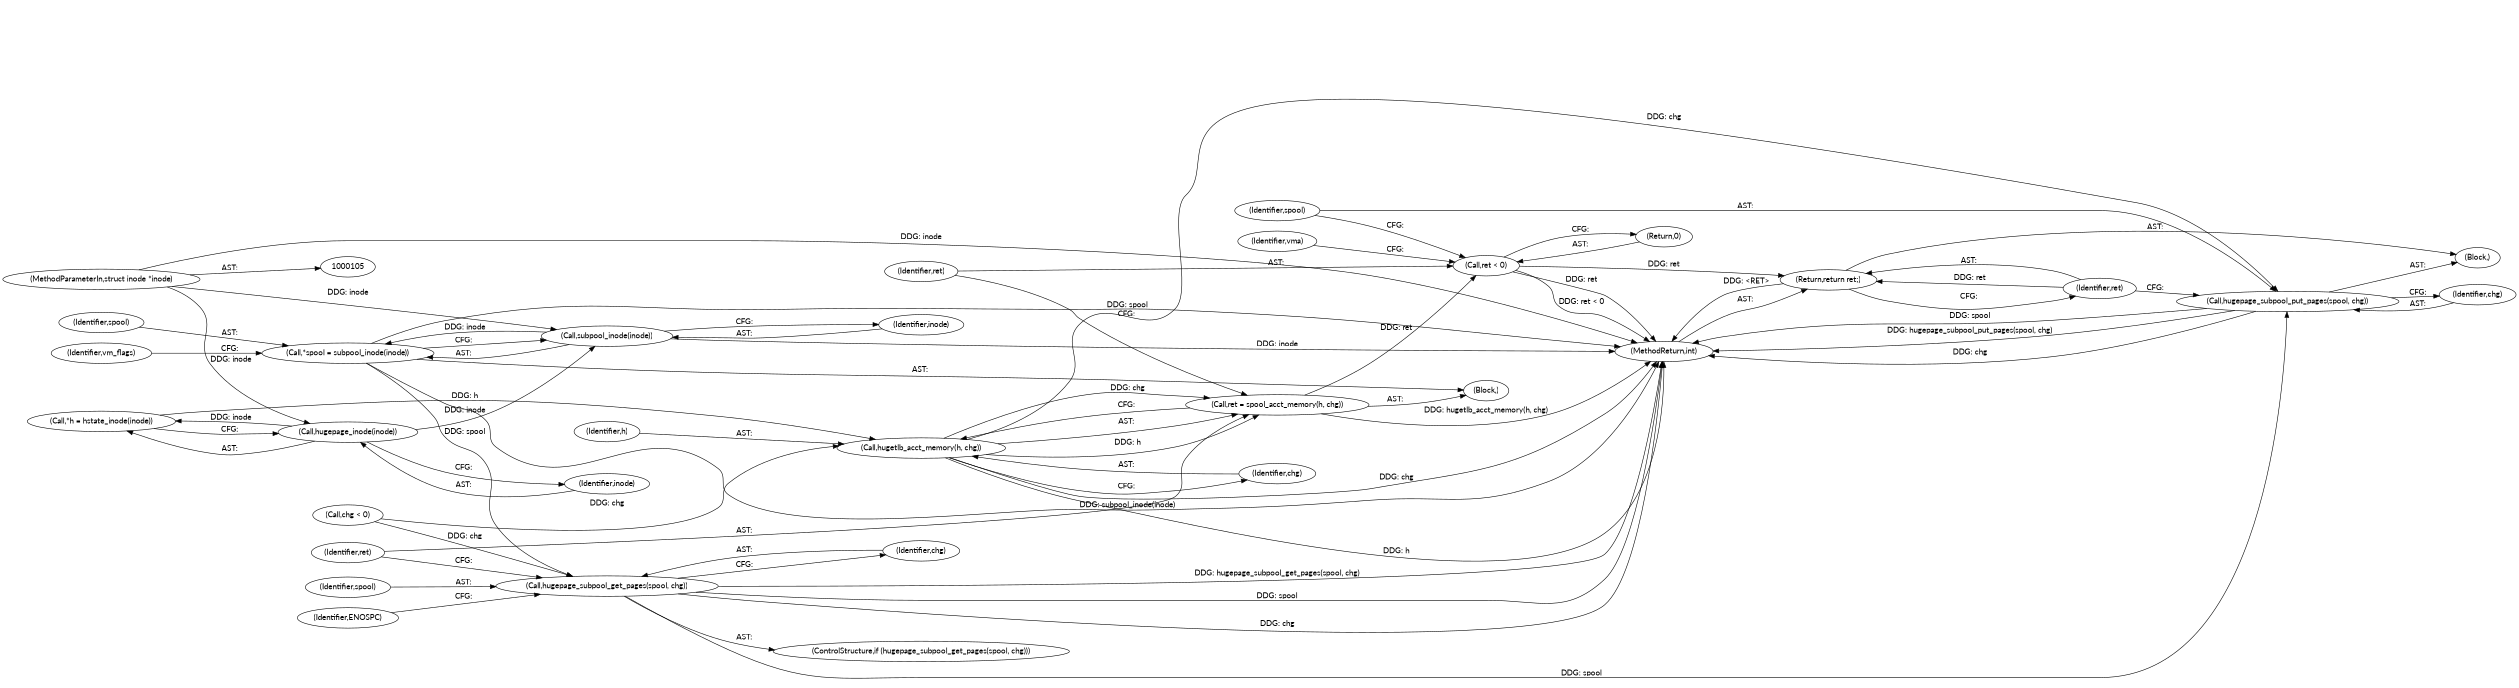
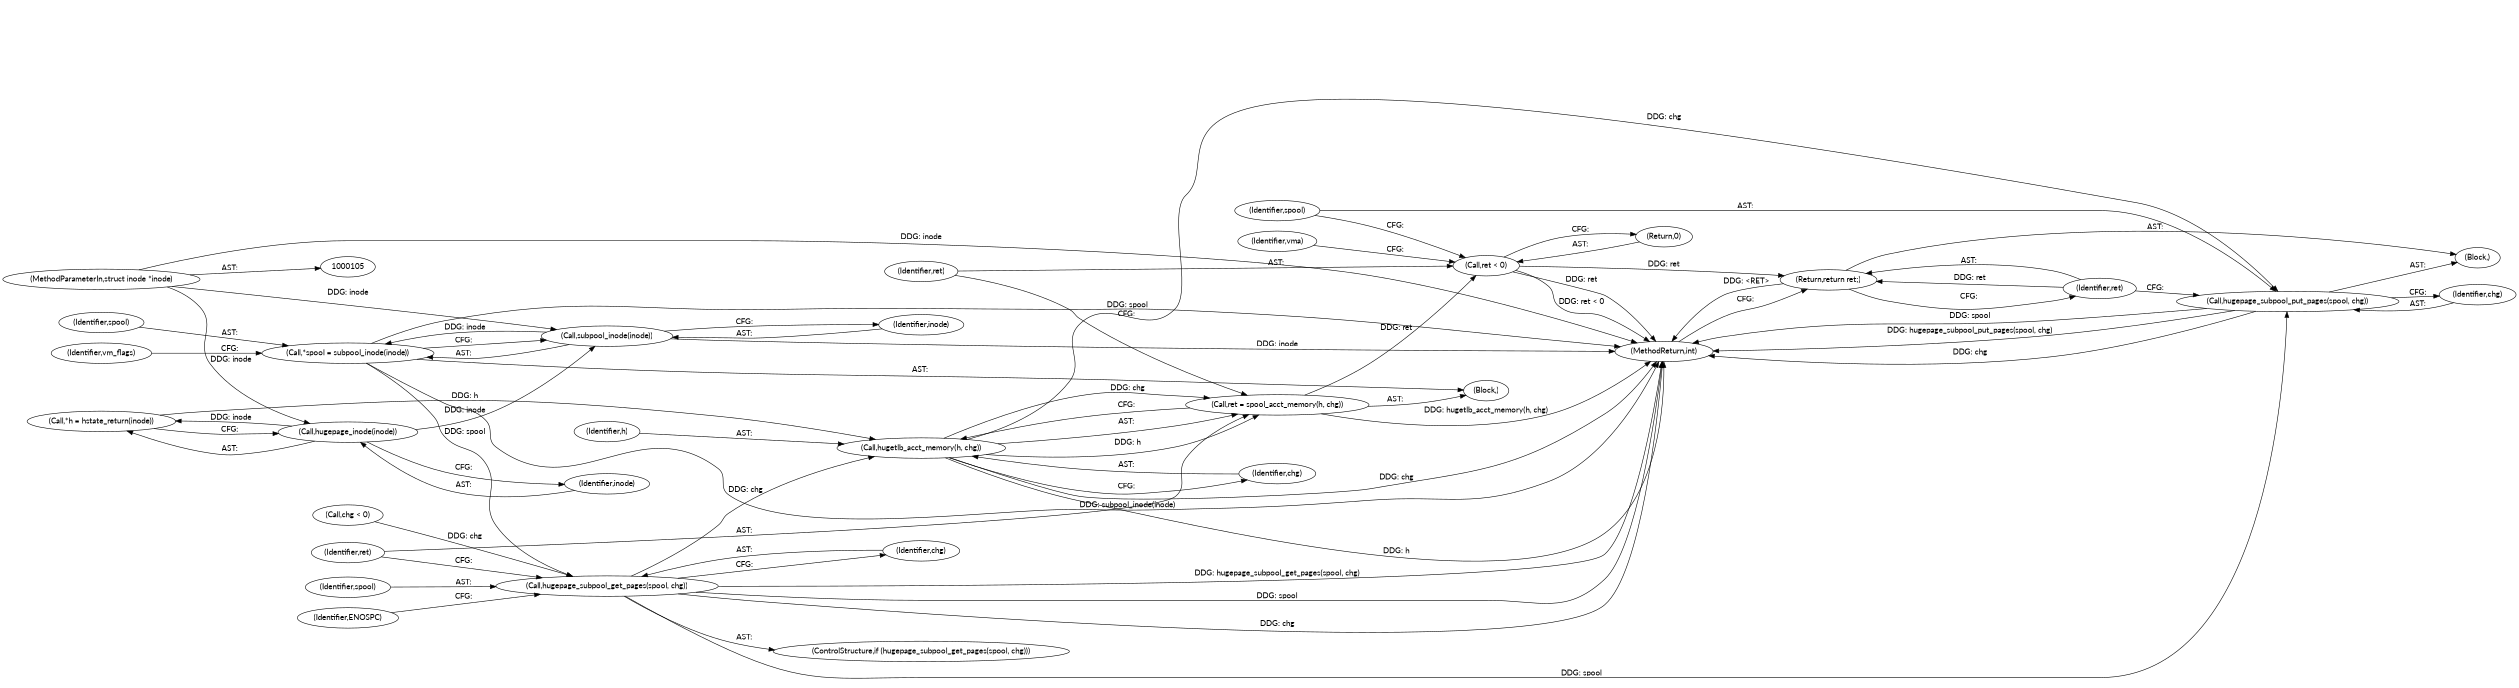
(1747, 300) -> (1747, 300)
(101, 421) -> (101, 421)
(621, 529) -> (738, 508)
